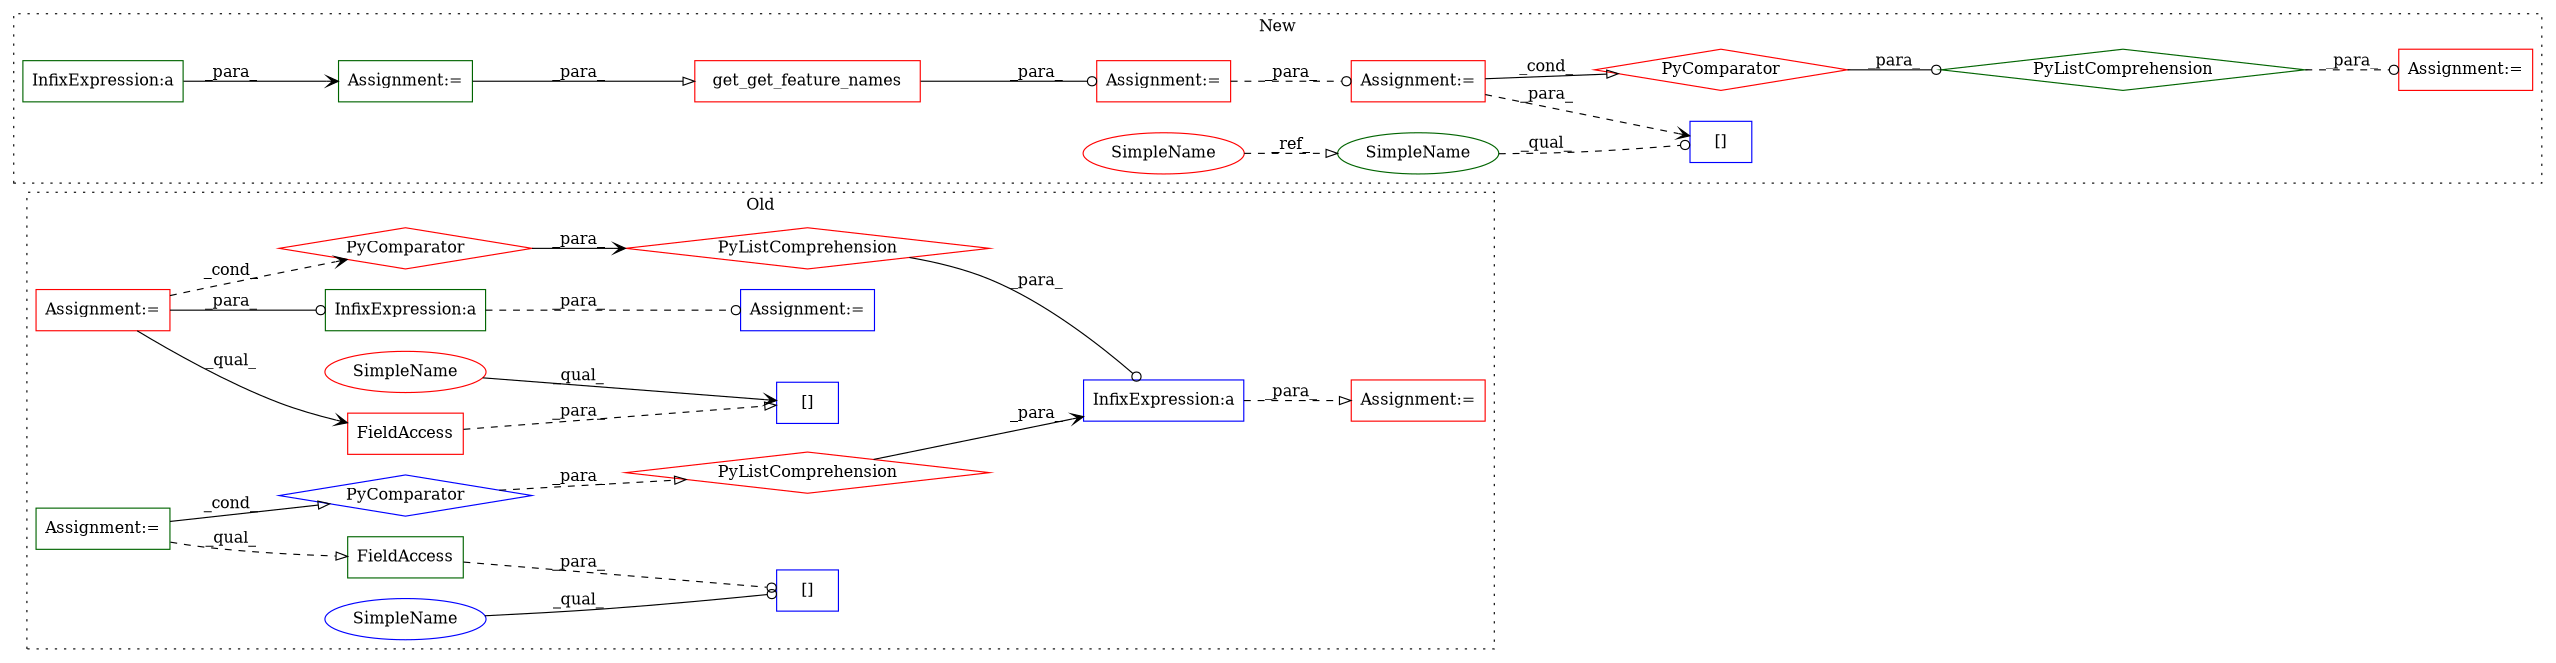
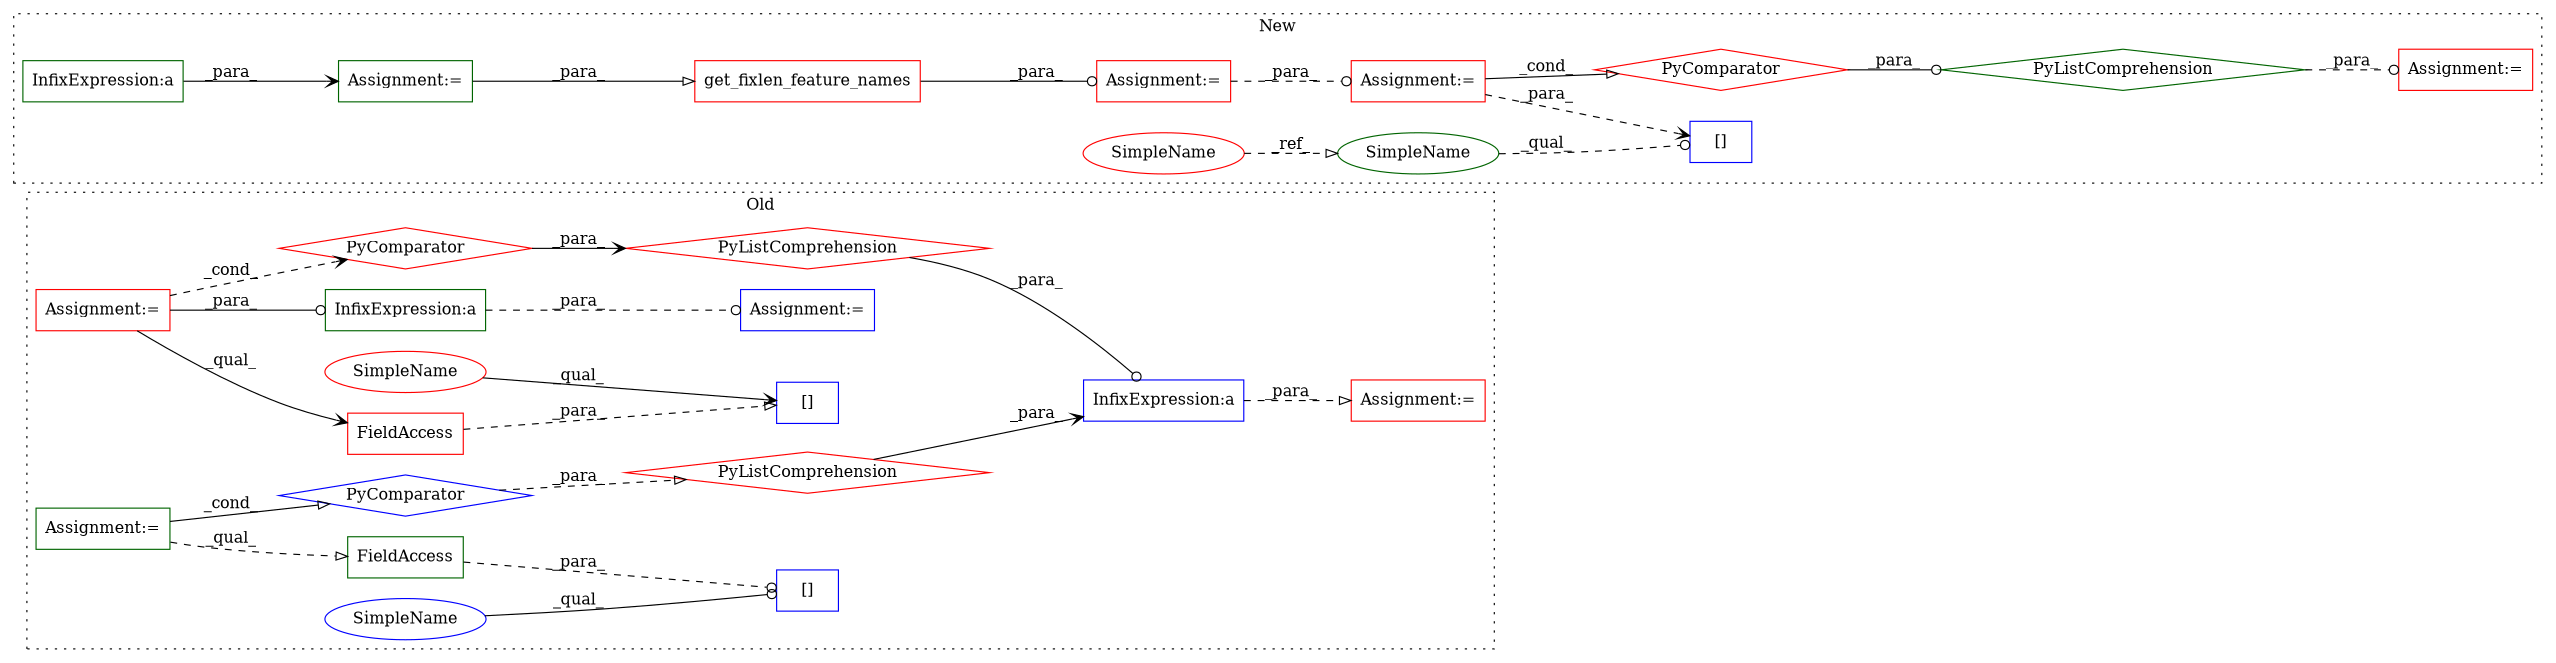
(808, 81) -> (808, 81)
